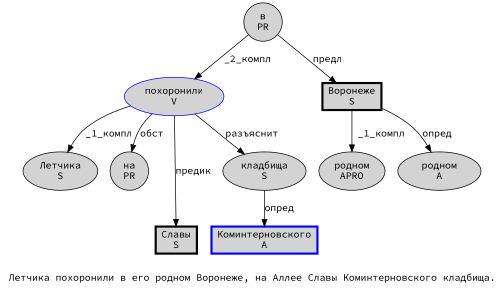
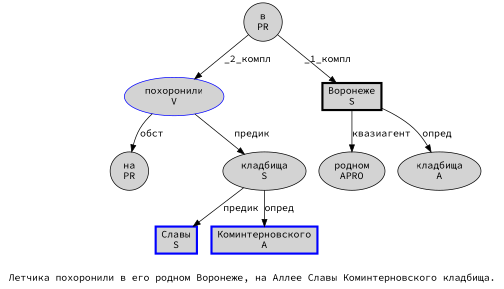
(328, 59) -> (328, 59)
(252, 134) -> (252, 134)
(381, 134) -> (381, 134)
(175, 168) -> (221, 205)
(60, 171) -> none
(439, 171) -> (439, 171)
(176, 240) -> (176, 240)
